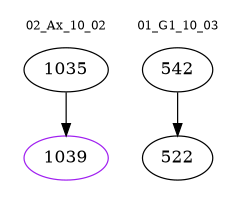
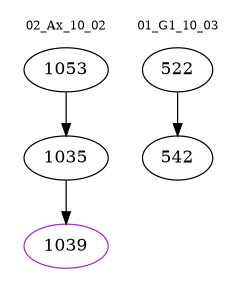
none -> (66, 70)
(178, 108) -> (178, 108)
